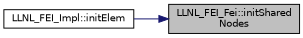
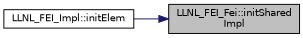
(234, 19) -> (234, 19)
